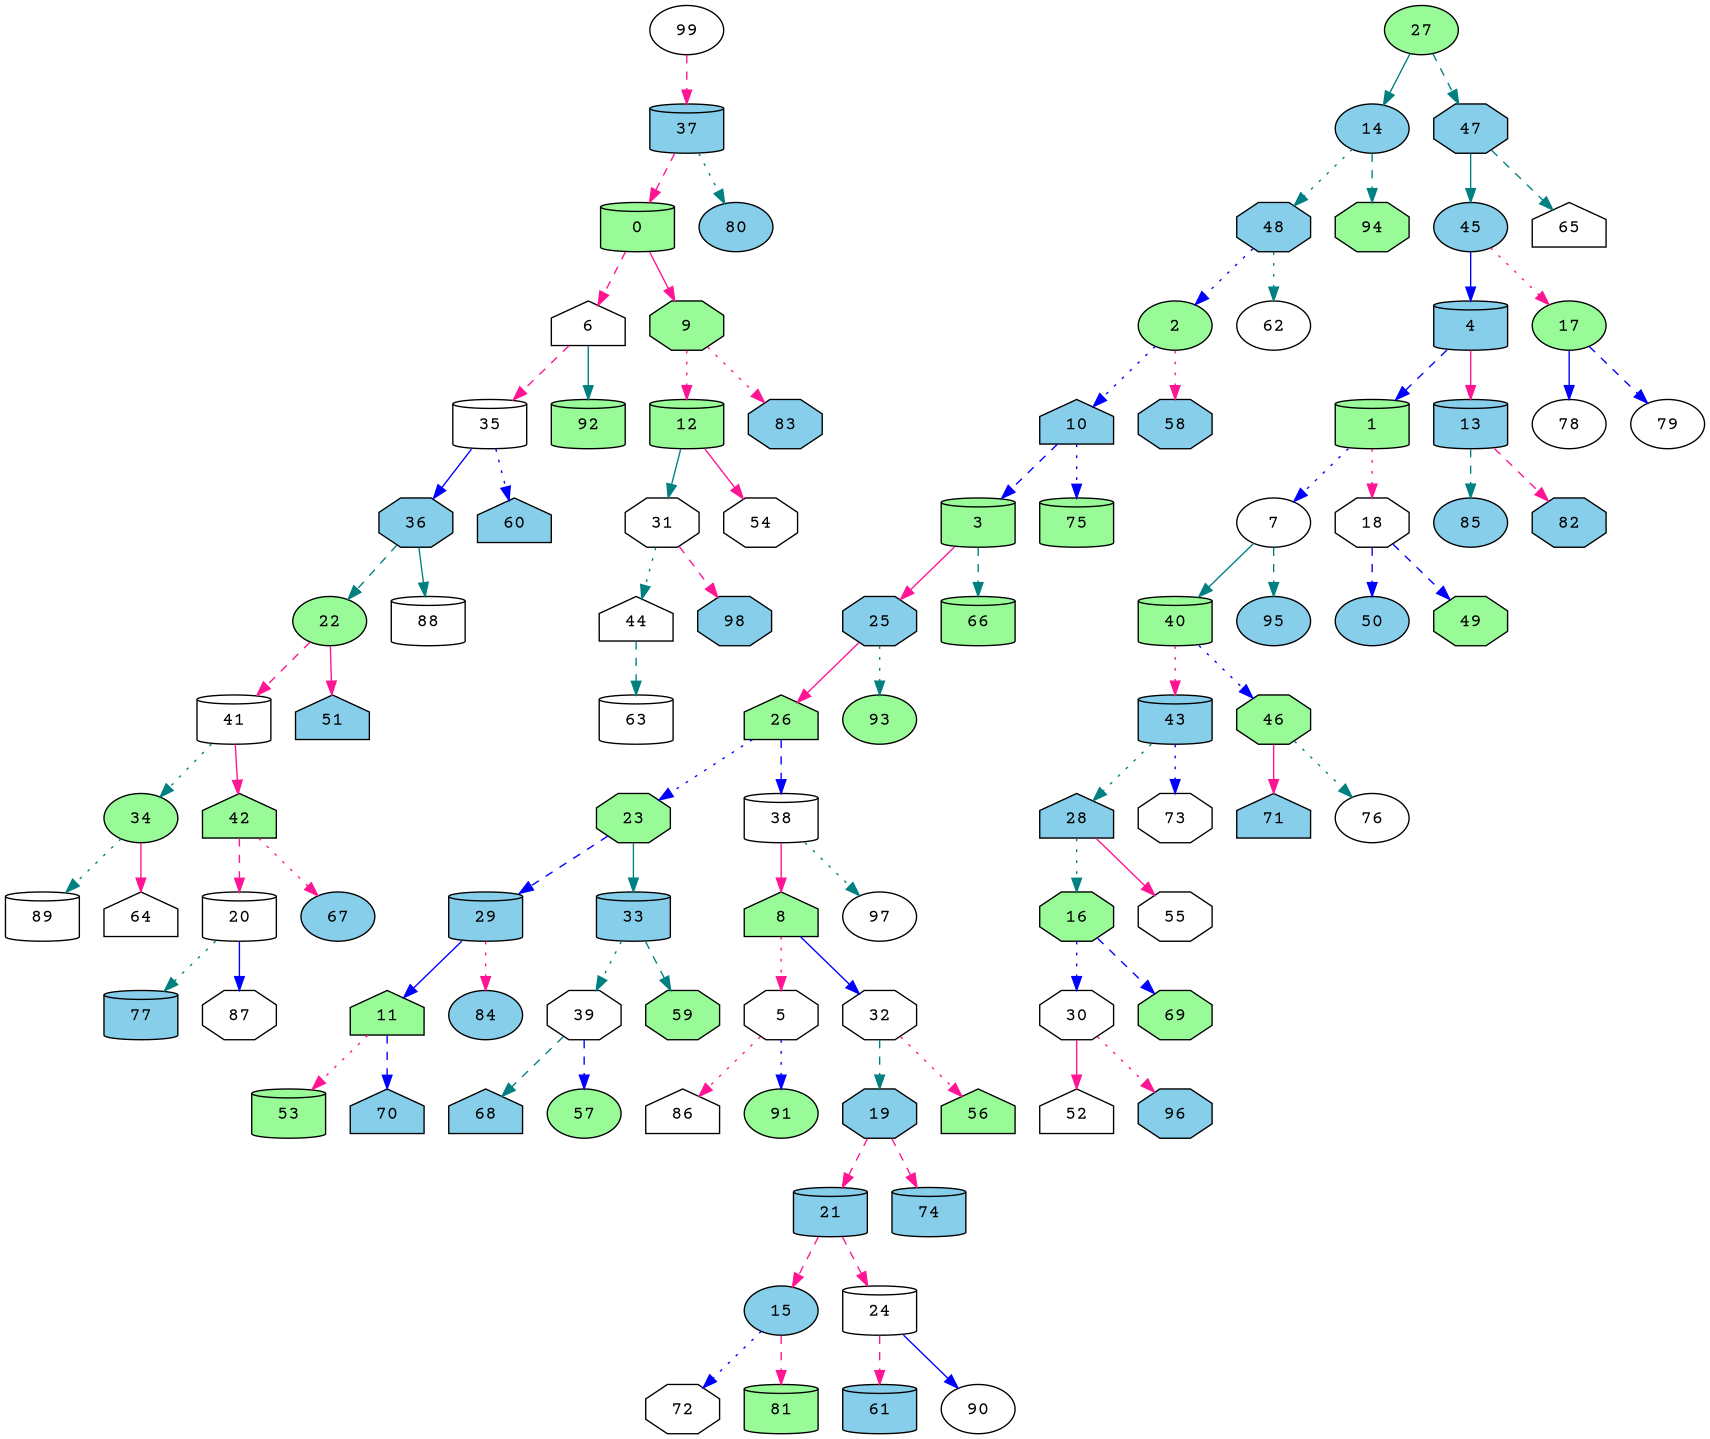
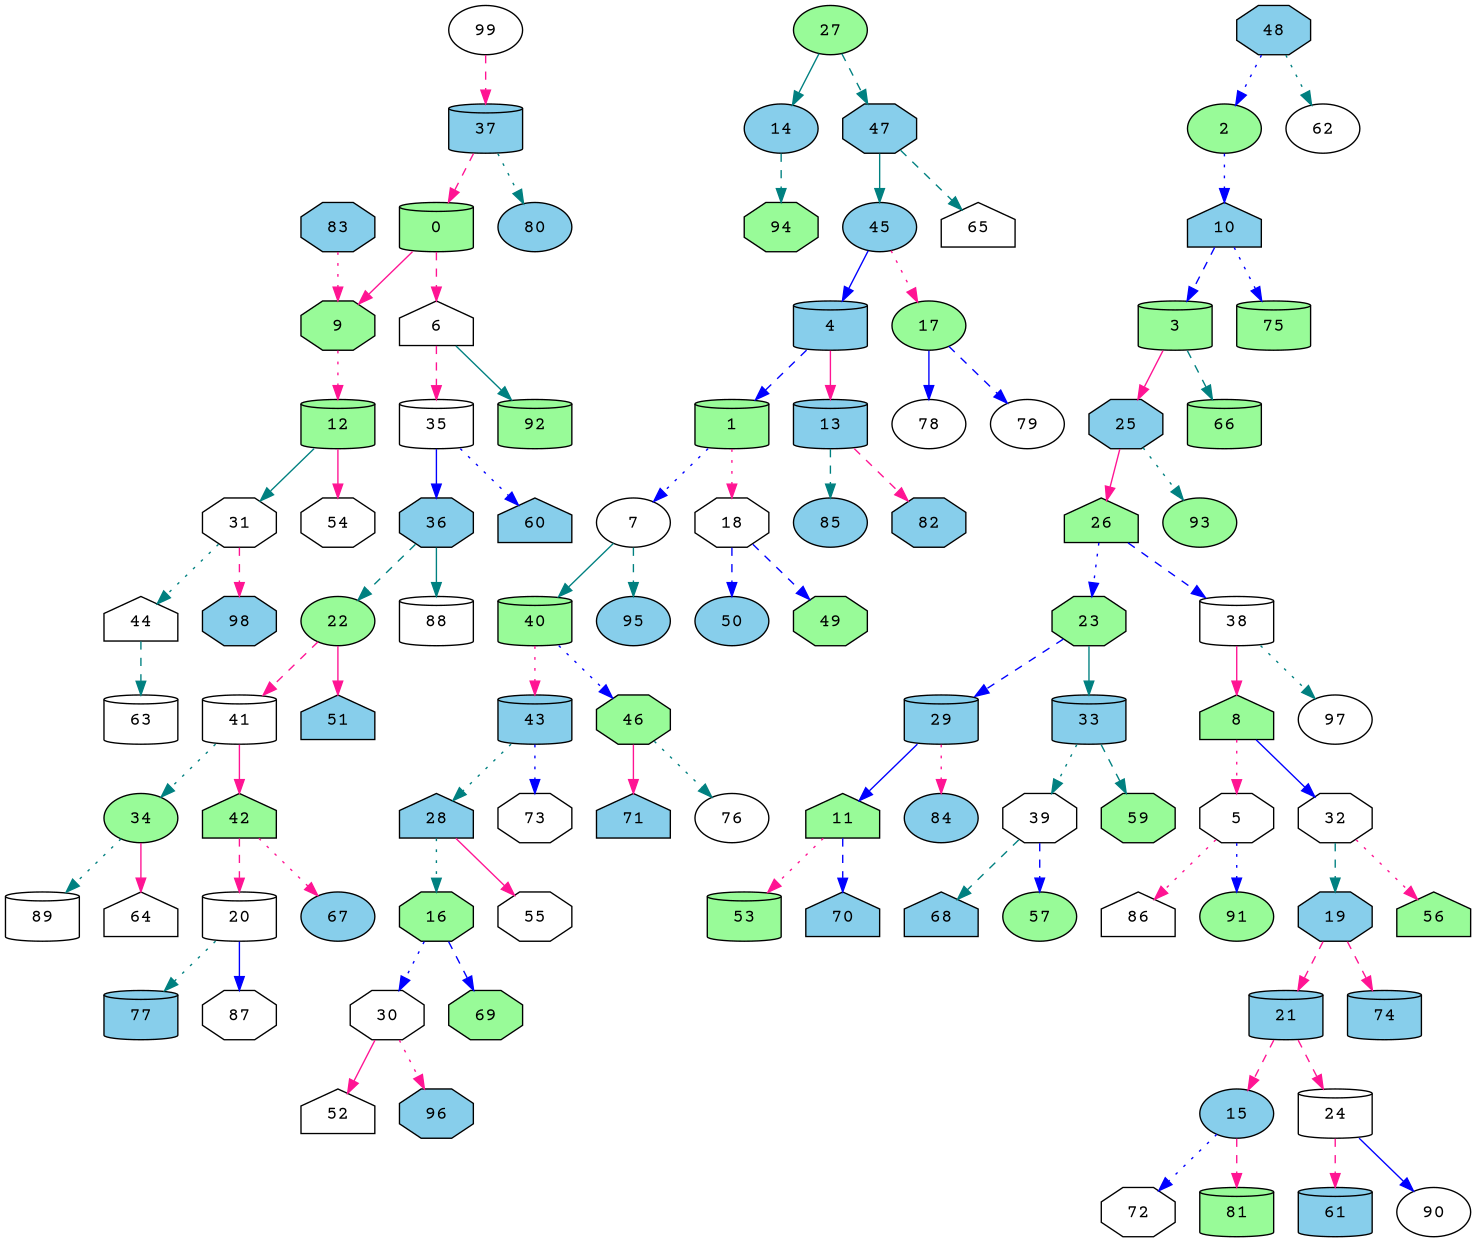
(1328, 173) -> none
(731, 370) -> (338, 270)
(1175, 424) -> none
